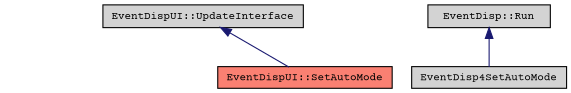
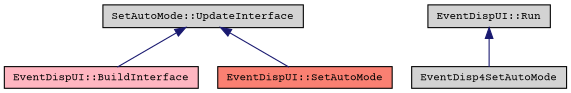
(203, 16) -> (203, 16)
(489, 16) -> (489, 16)
none -> (101, 77)
